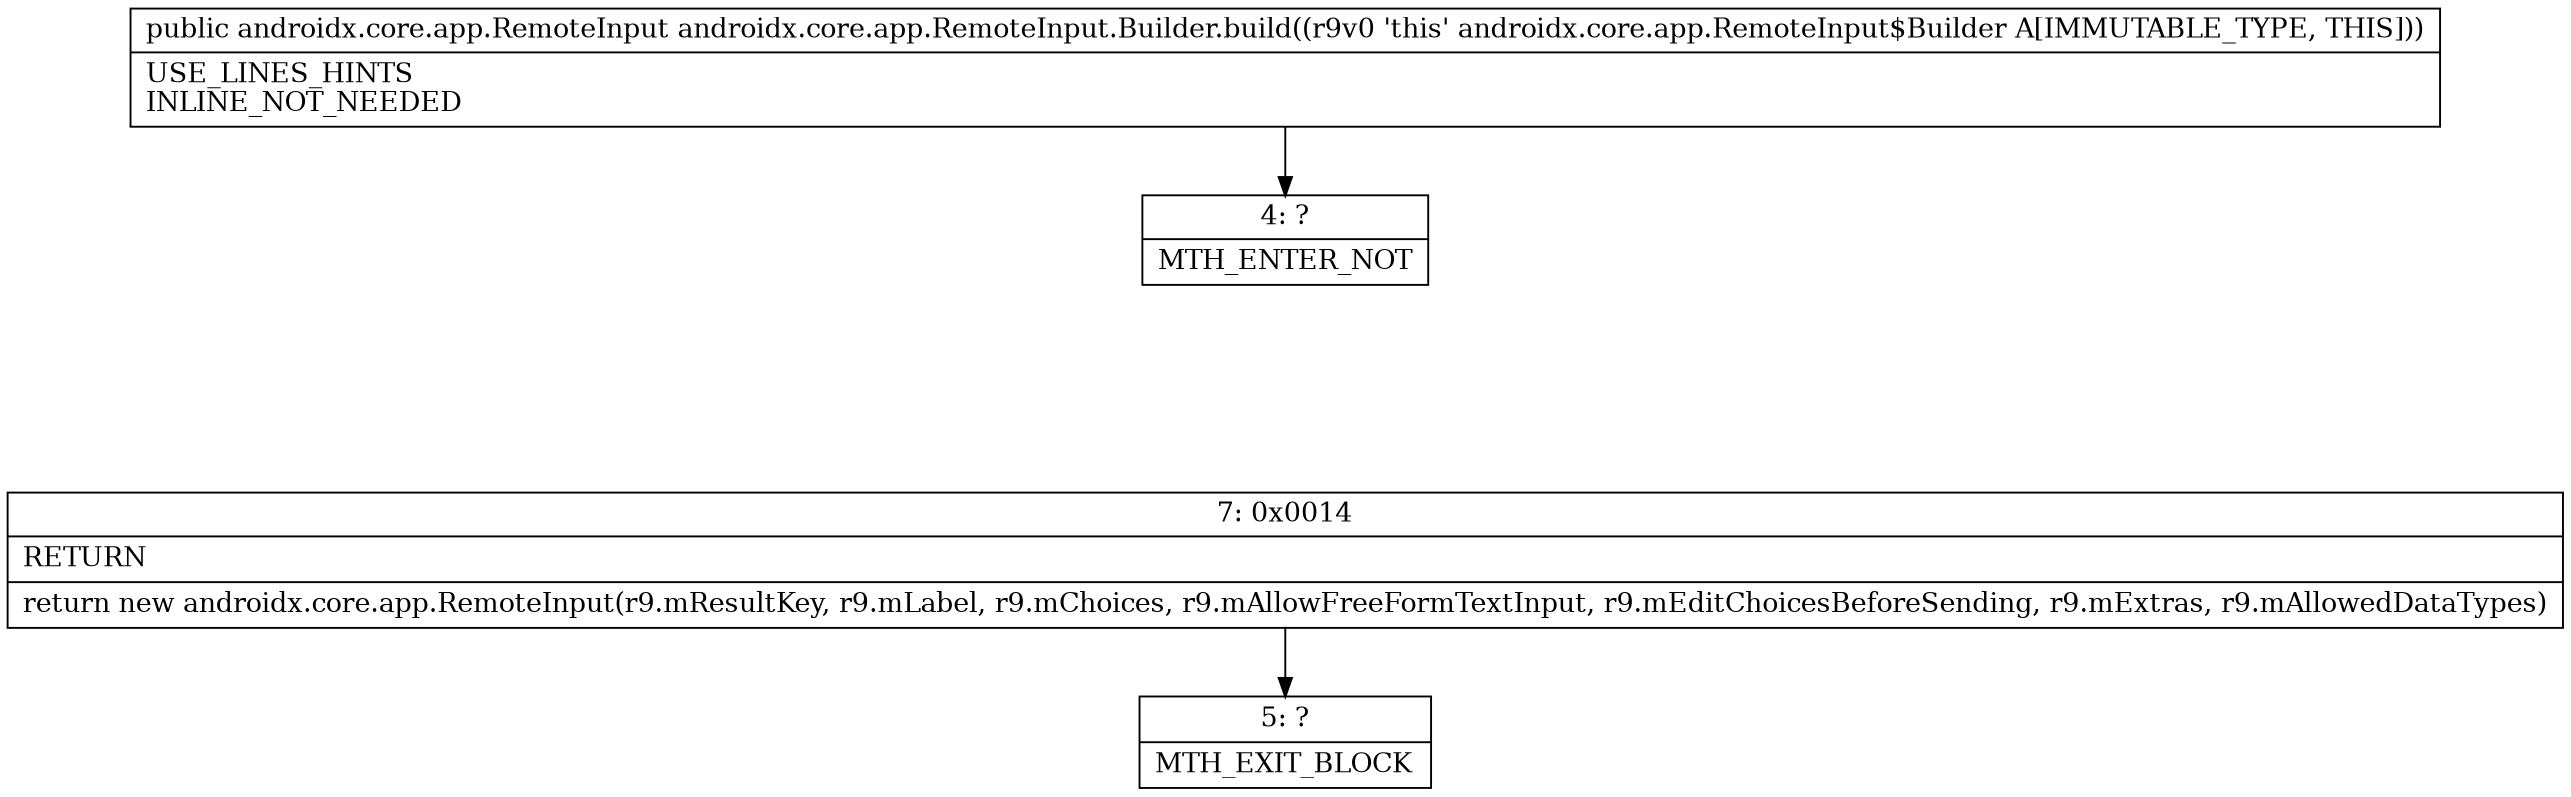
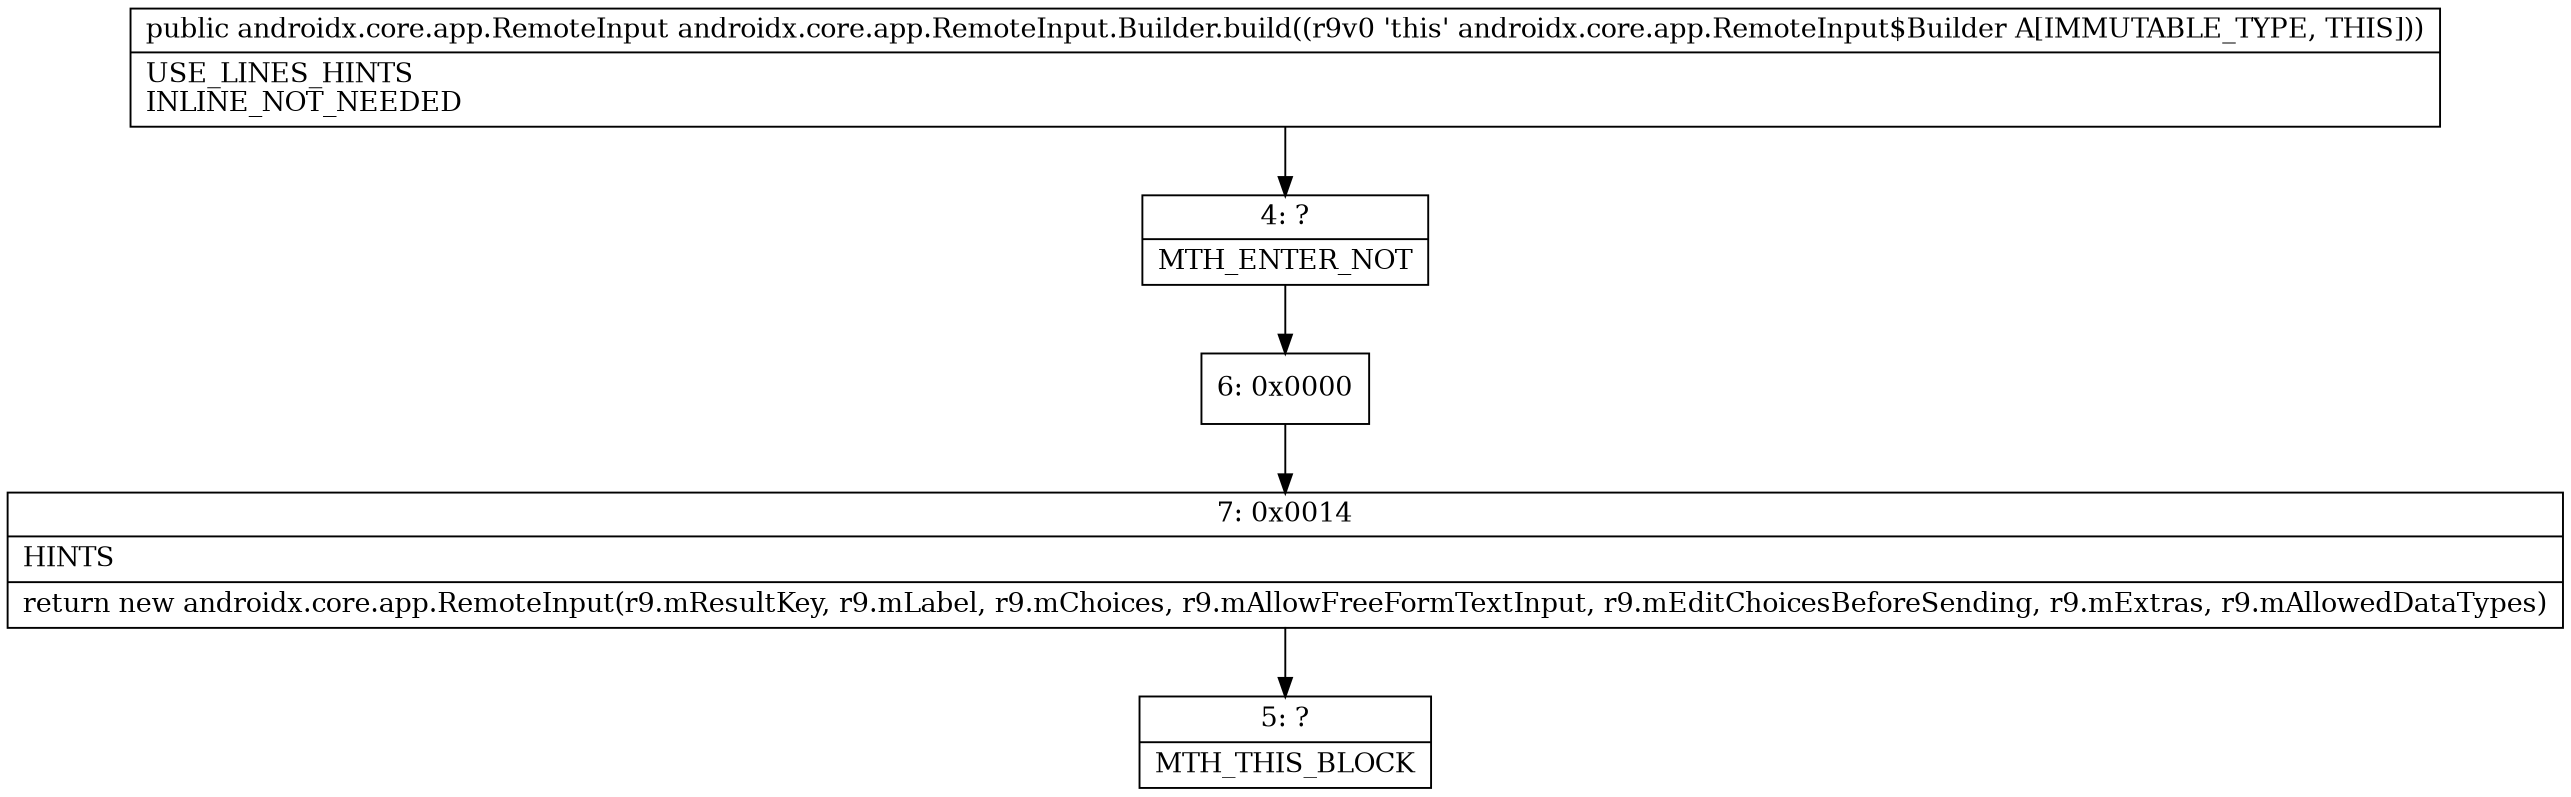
none -> (1285, 389)
(85, 558) -> (70, 558)
(1284, 764) -> (1285, 764)
